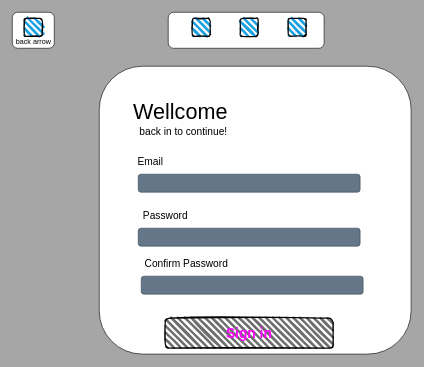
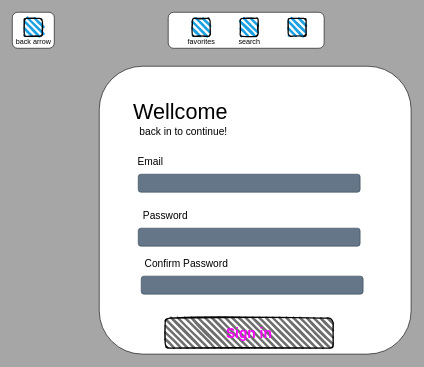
none -> (201, 42)
none -> (249, 42)
